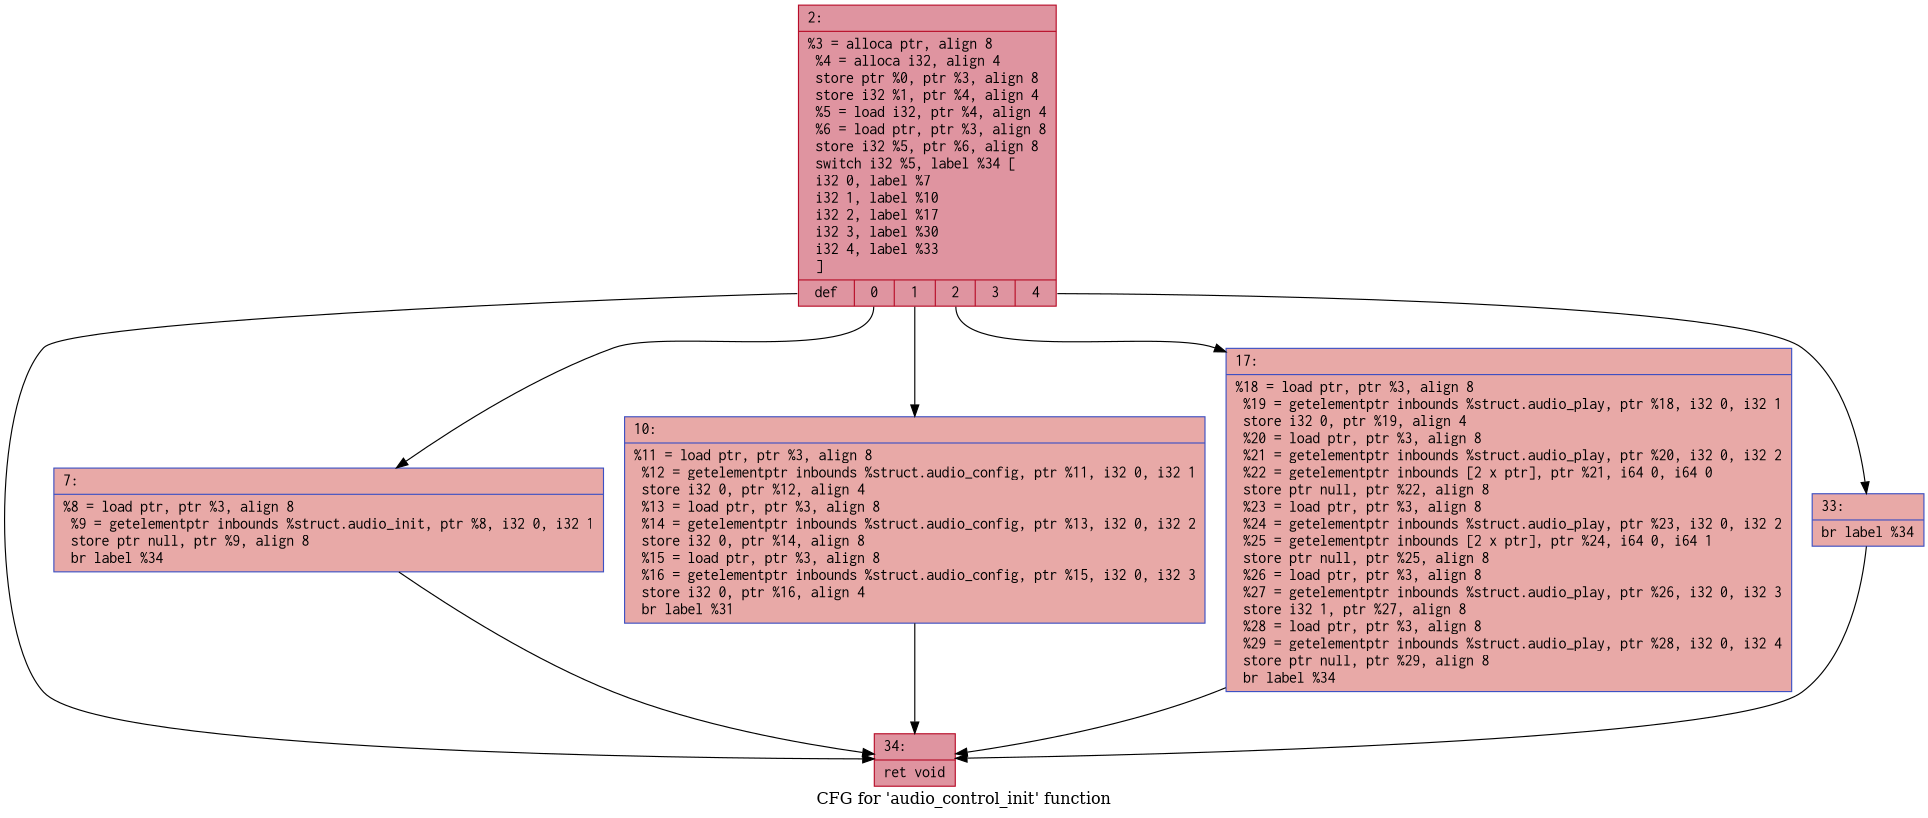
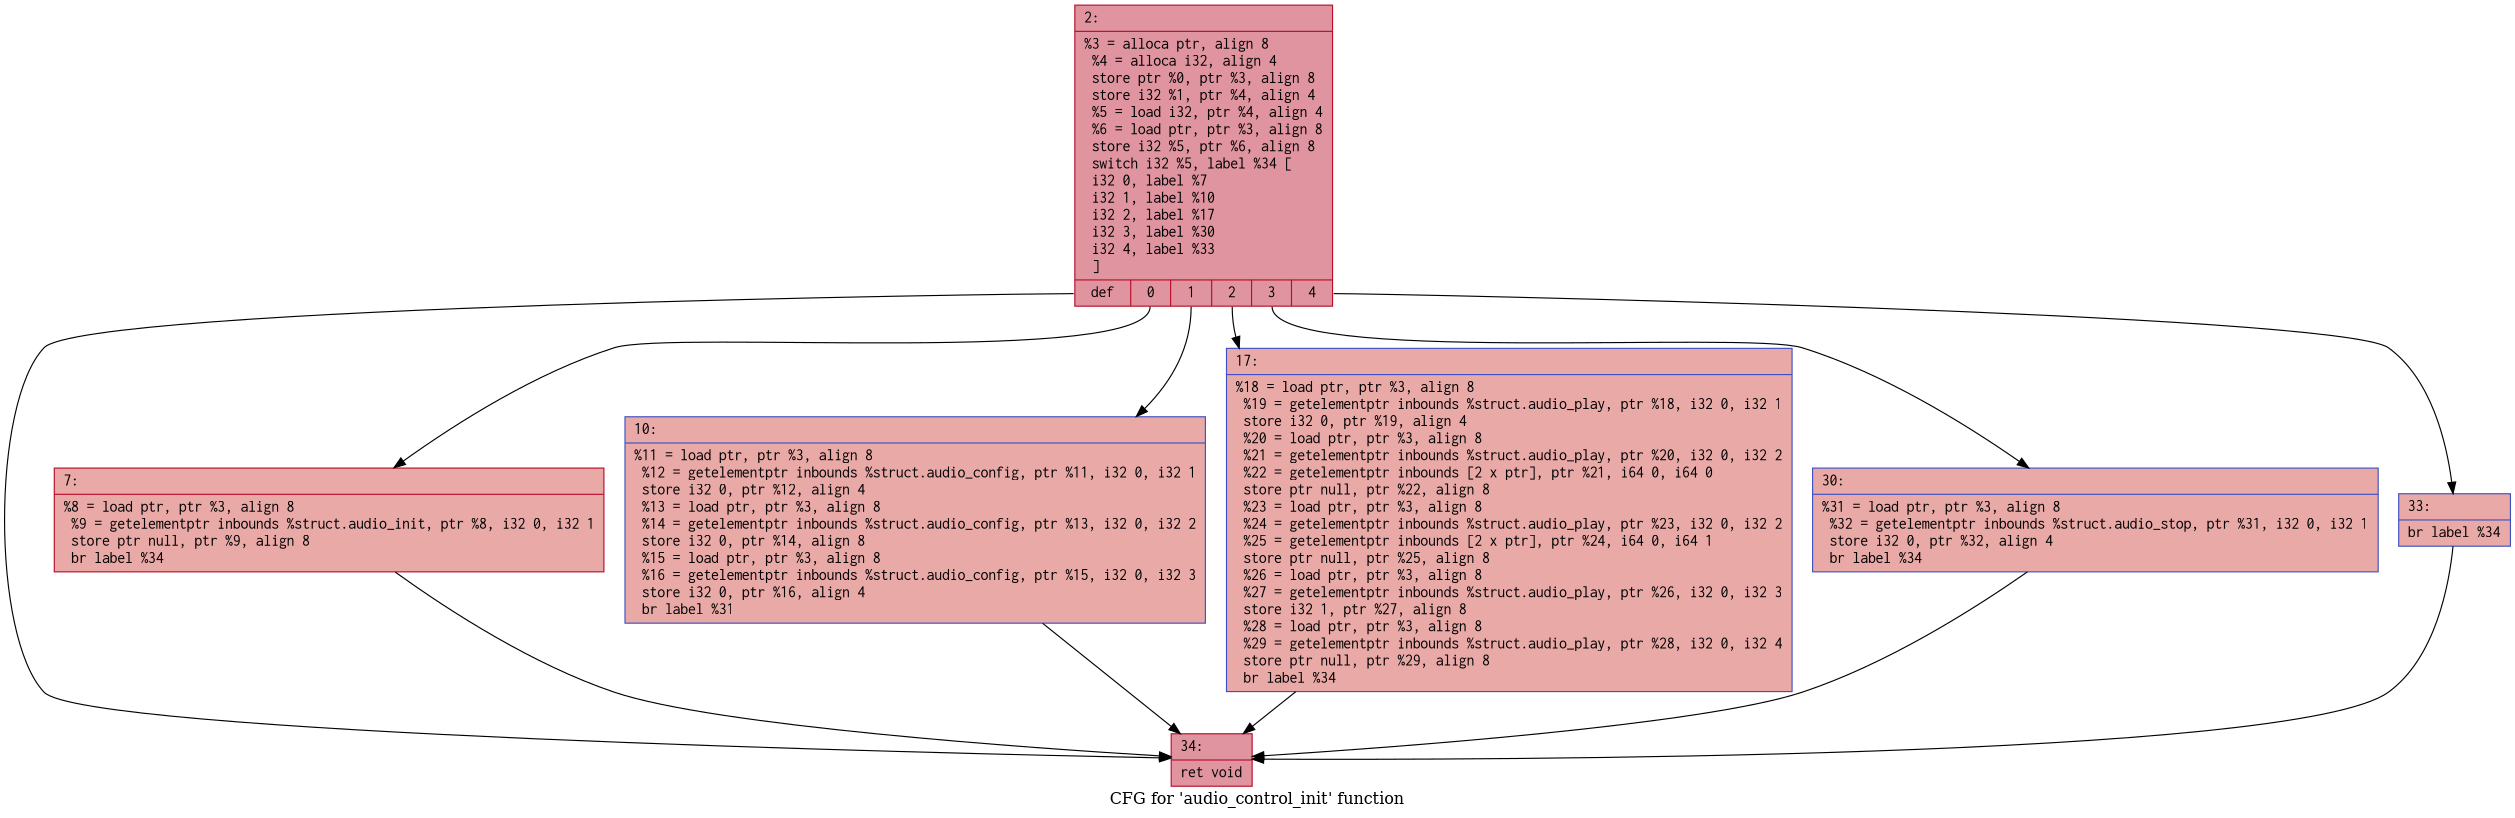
(329, 520) -> (329, 520)
none -> (2095, 520)
